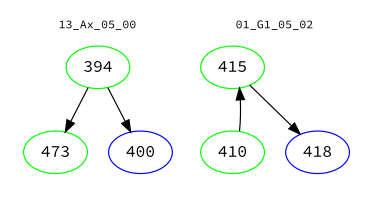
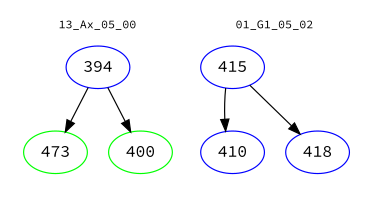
(98, 67) -> (98, 67)
(233, 67) -> (233, 67)
(240, 116) -> (225, 104)
(140, 152) -> (140, 152)
(233, 152) -> (233, 152)
